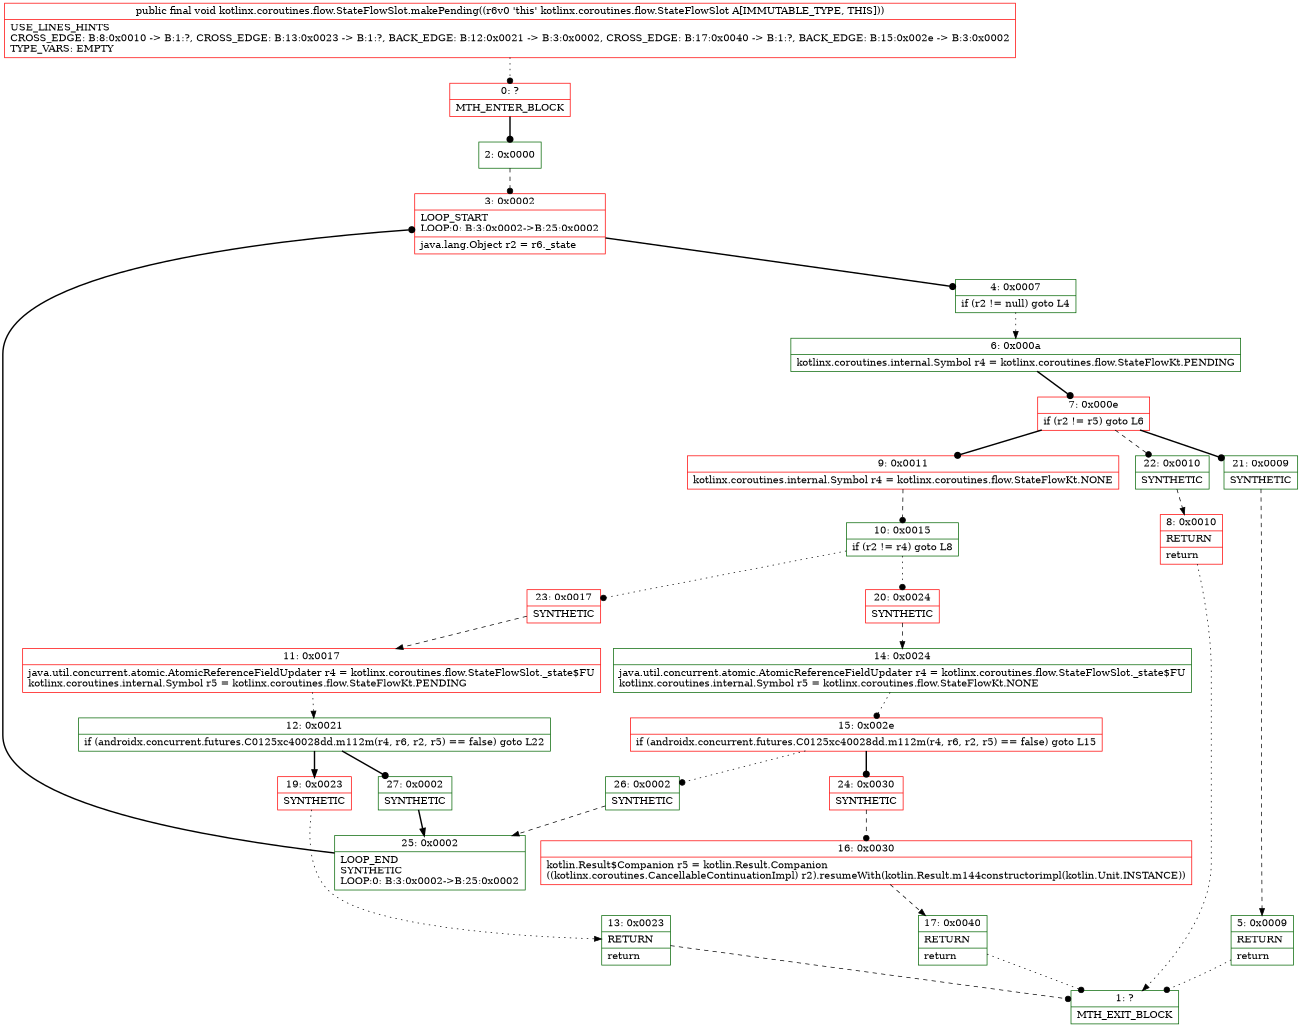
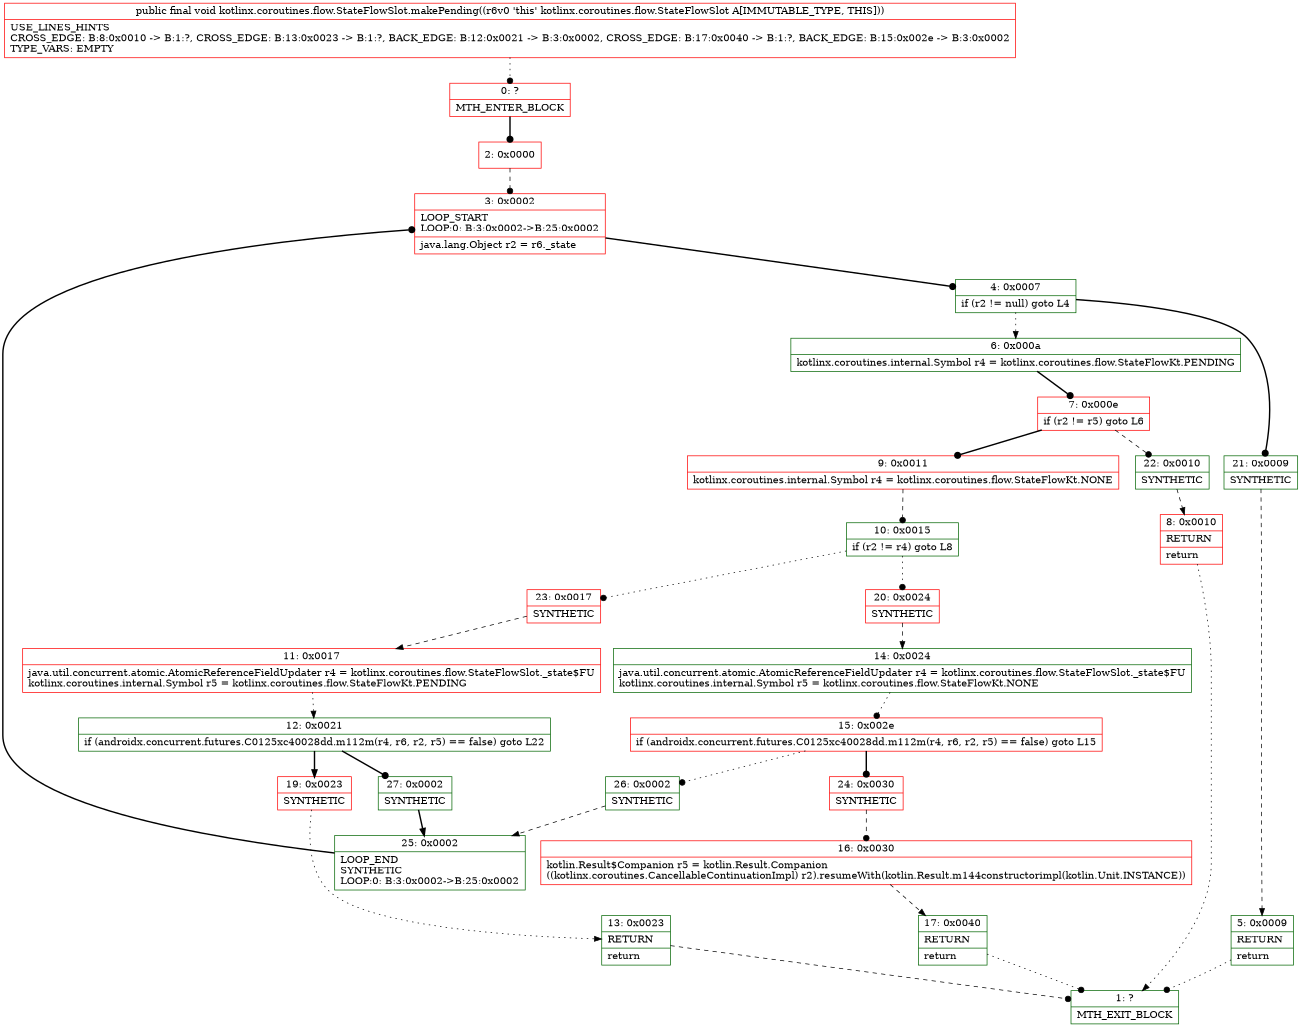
(510, 155) -> (510, 155)
(1179, 443) -> (1221, 323)
